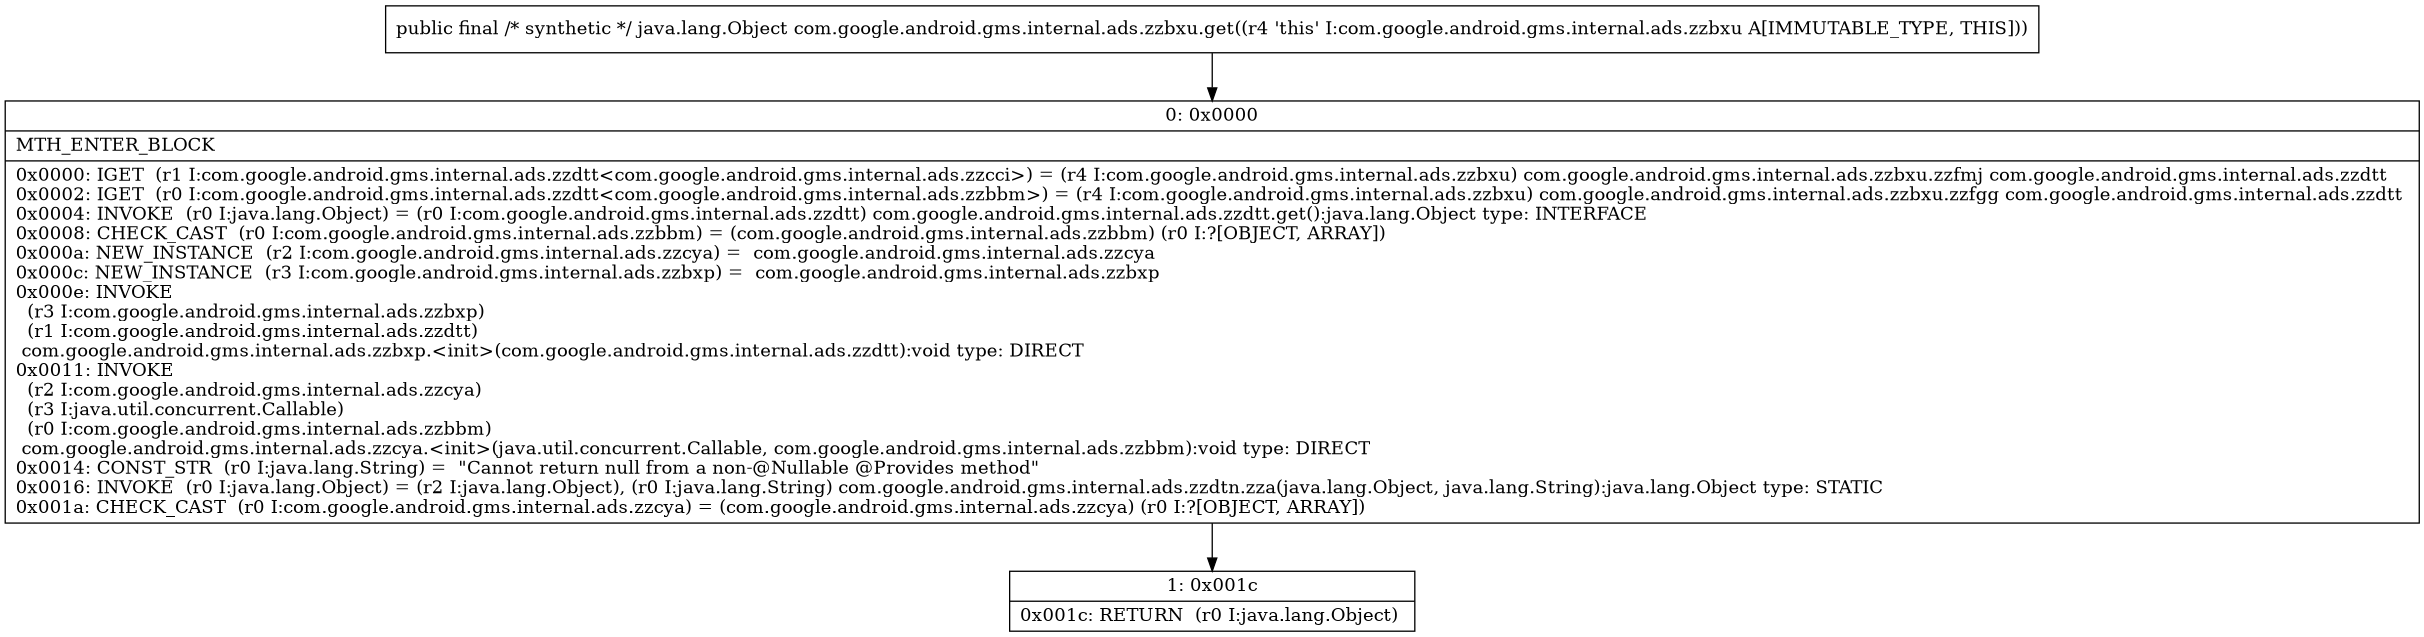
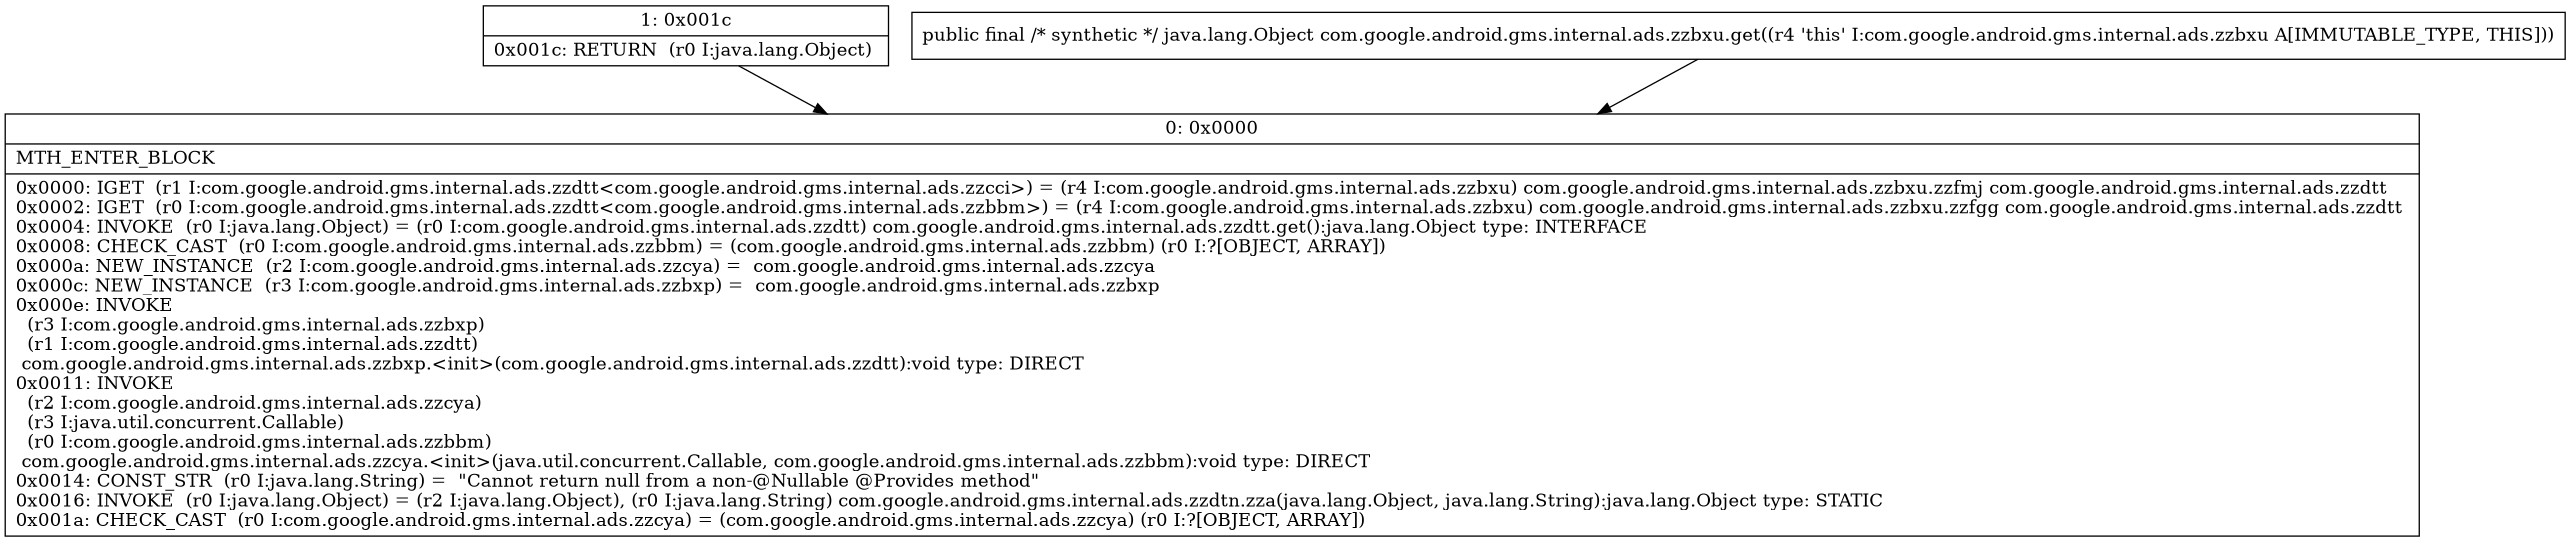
(1212, 541) -> (777, 87)
